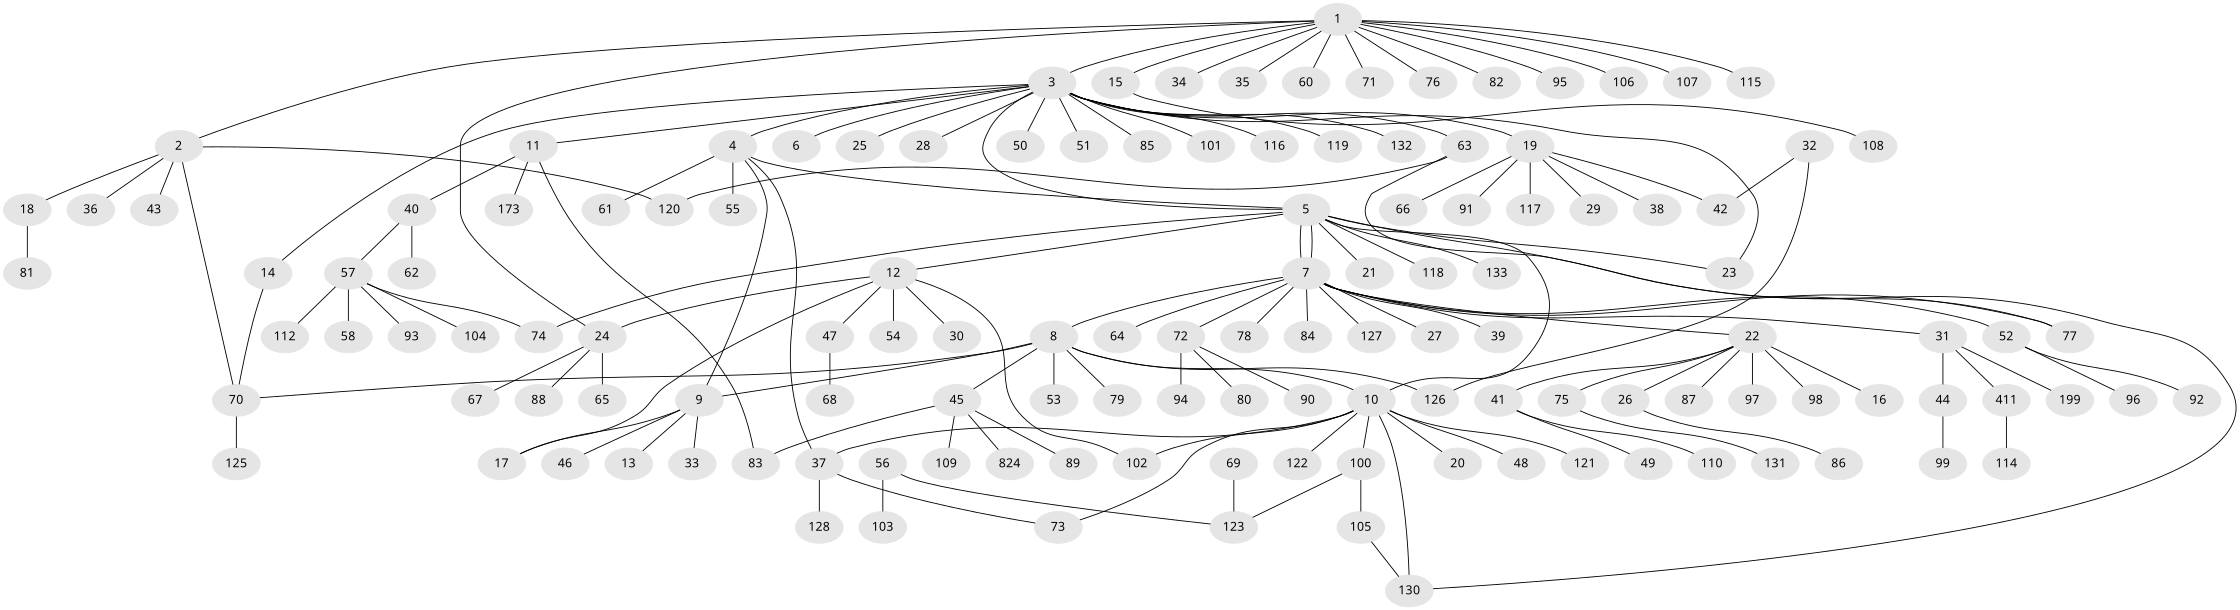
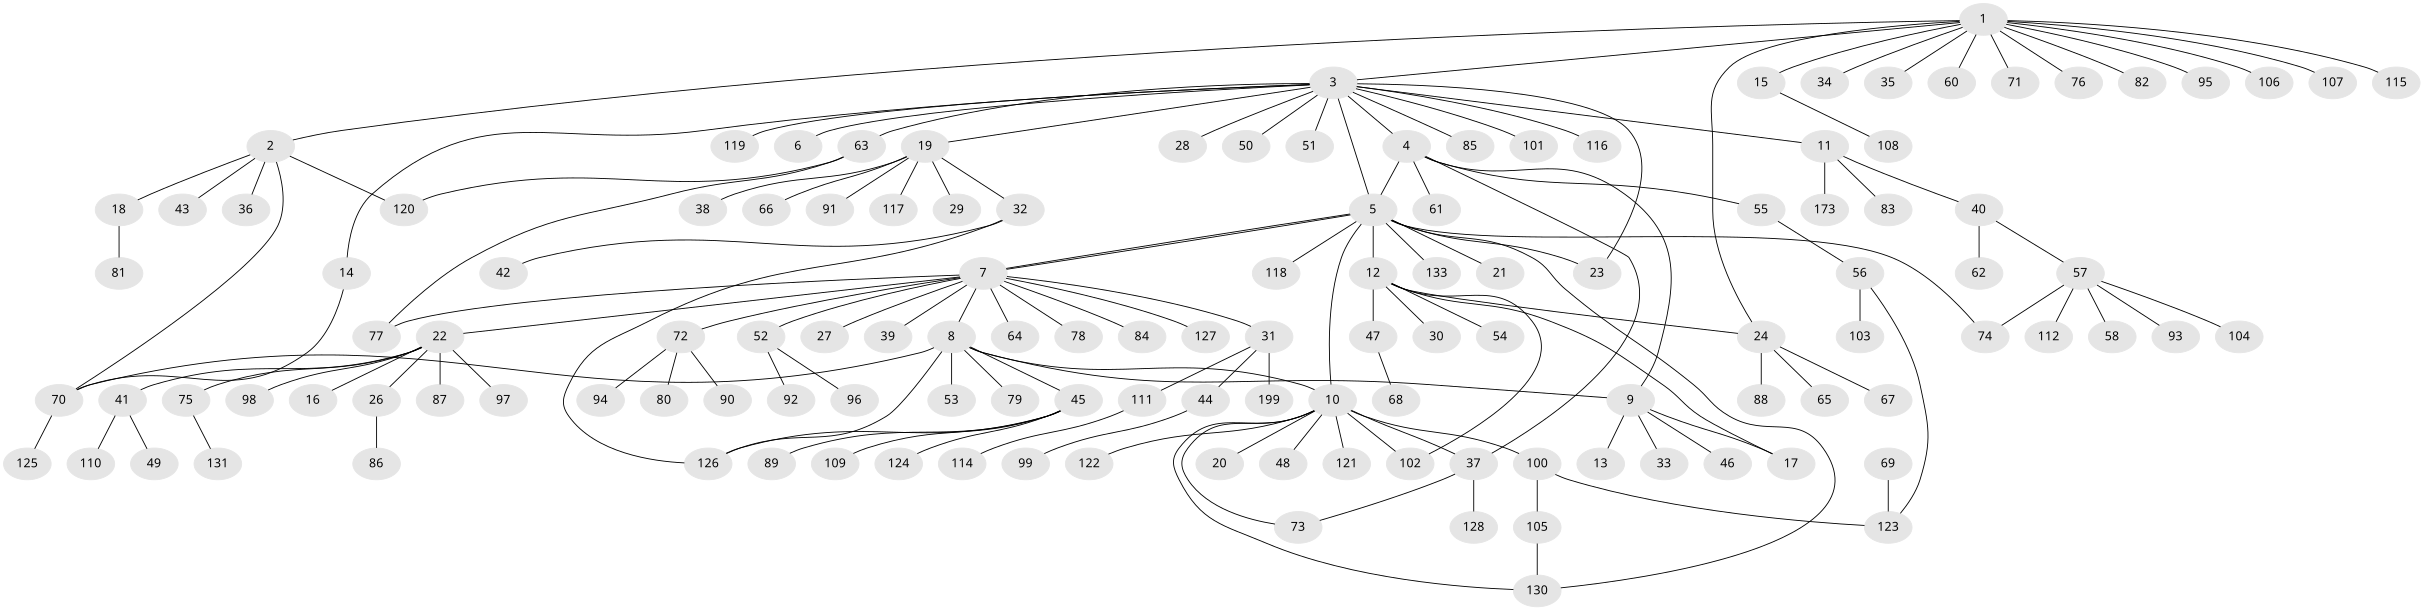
(860, 146) -> none
(1401, 146) -> none
(1628, 174) -> (973, 178)
none -> (1799, 234)
(2006, 400) -> (1142, 400)
(854, 427) -> (893, 432)
(1010, 464) -> (899, 464)
